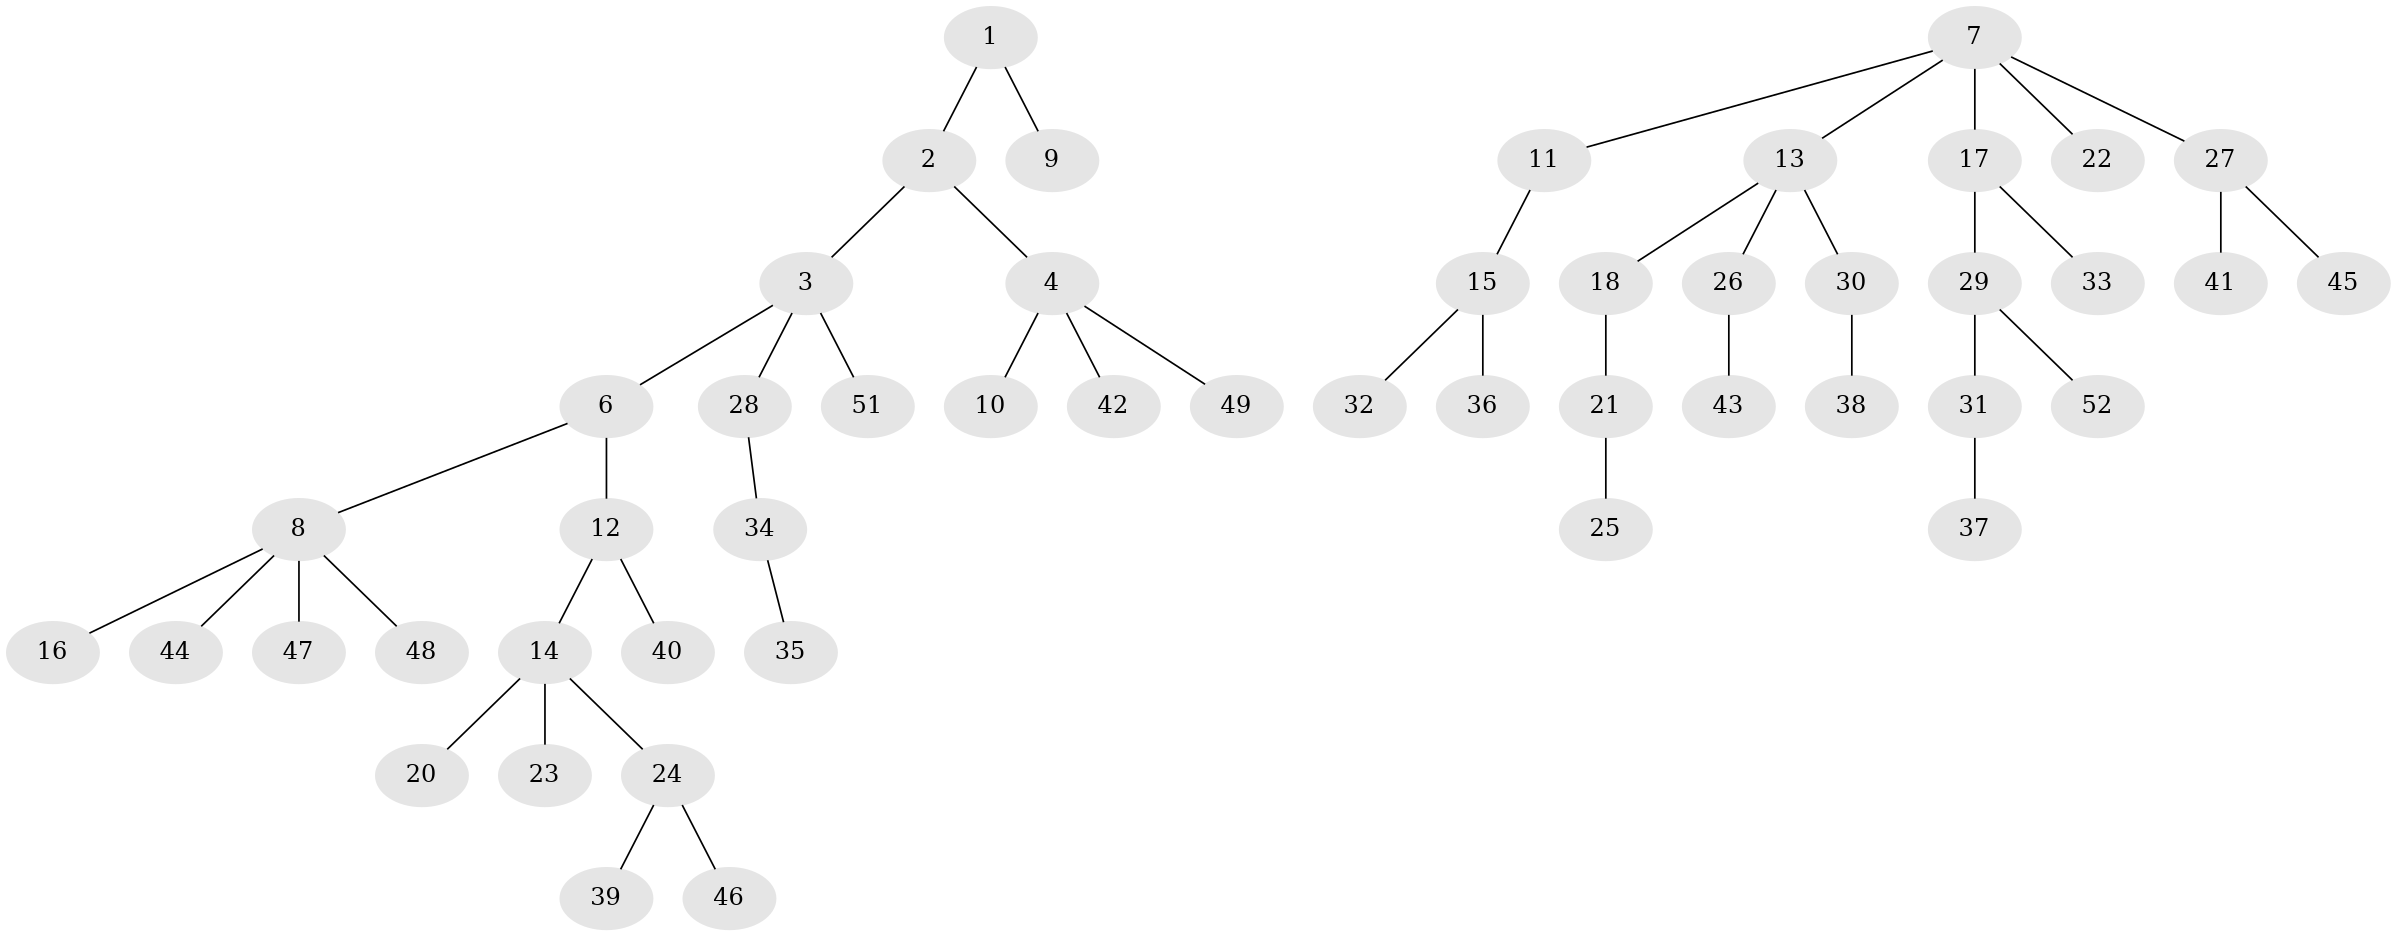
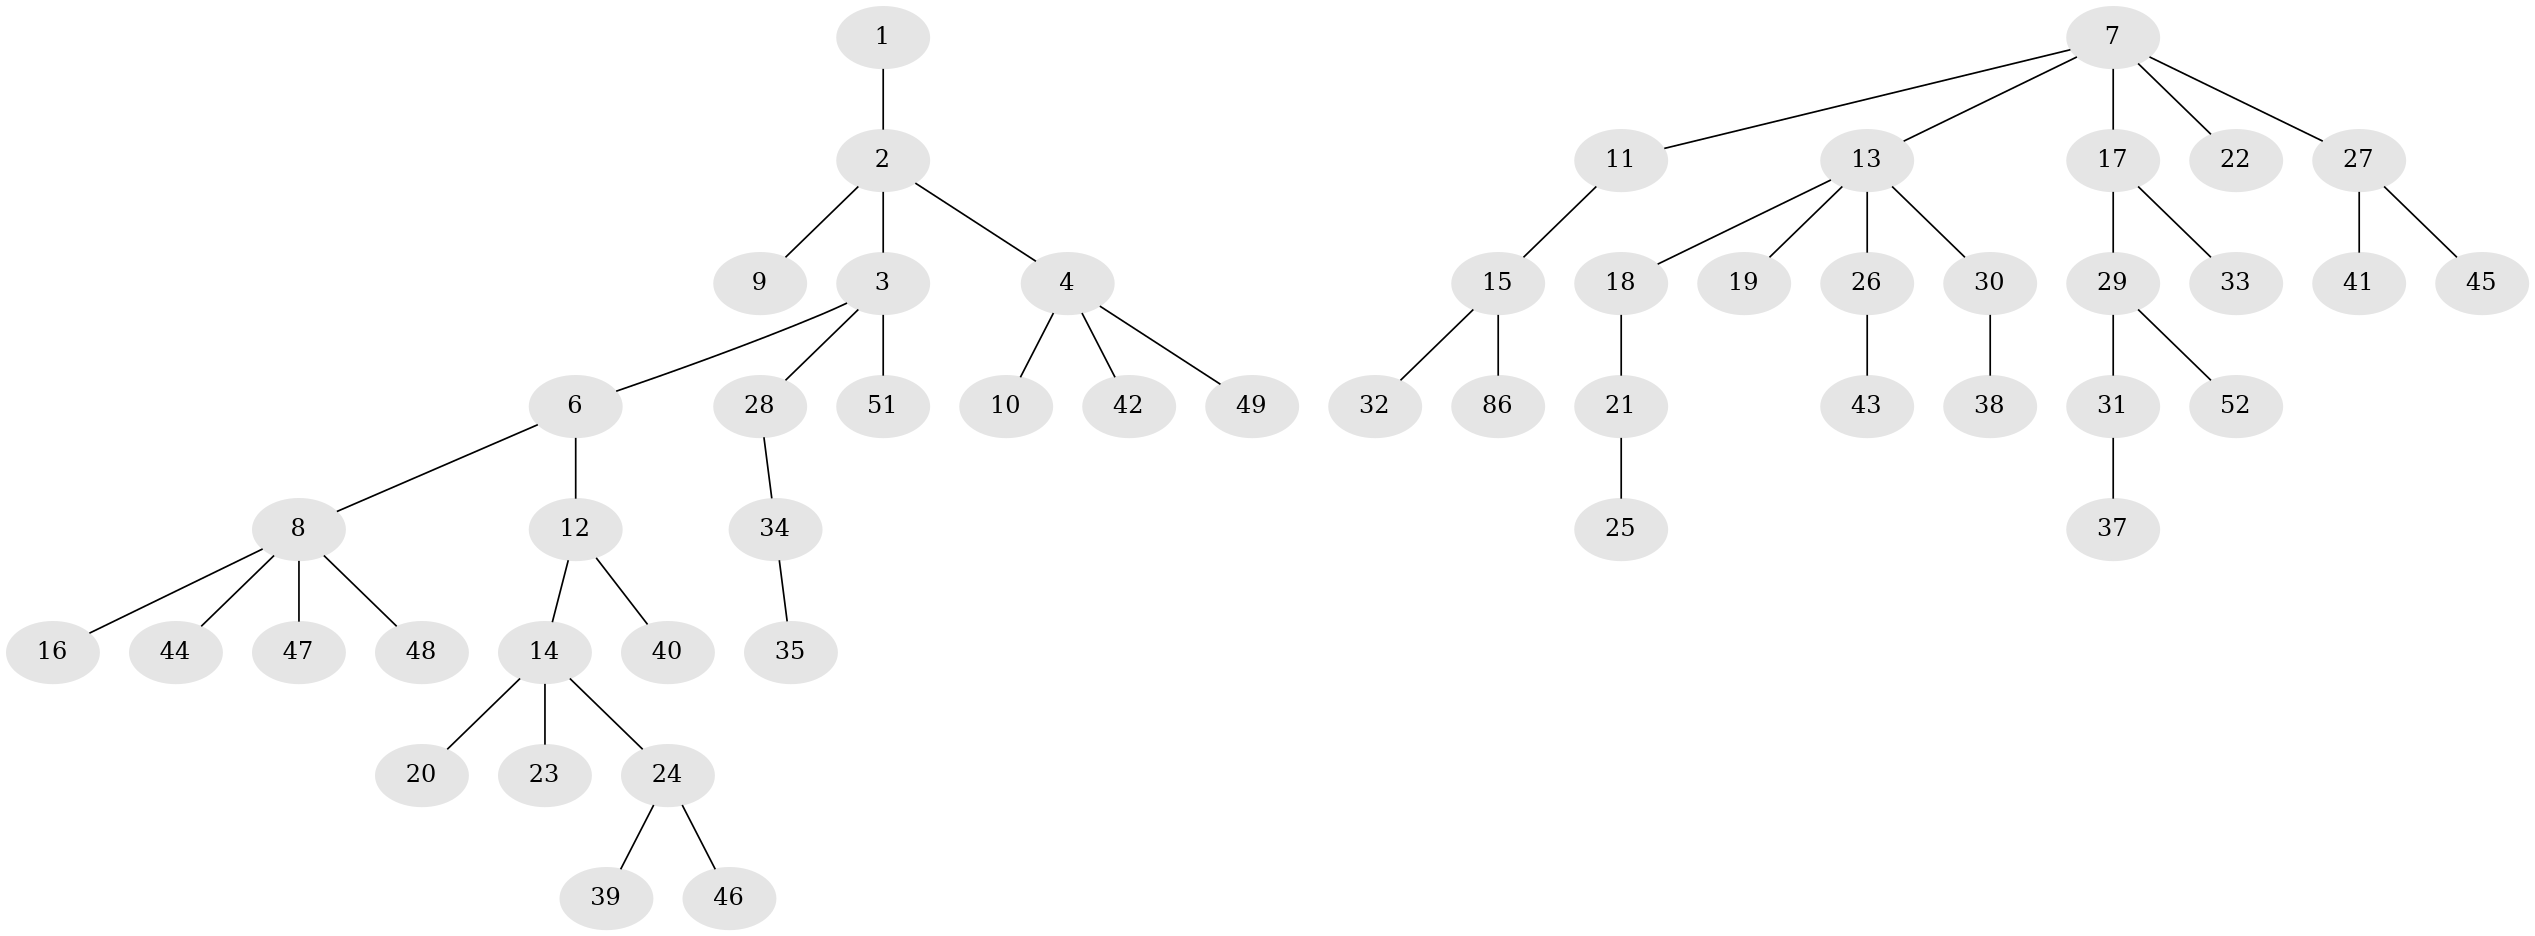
(1022, 99) -> (822, 222)
none -> (1744, 284)
(1483, 407) -> (1498, 407)
